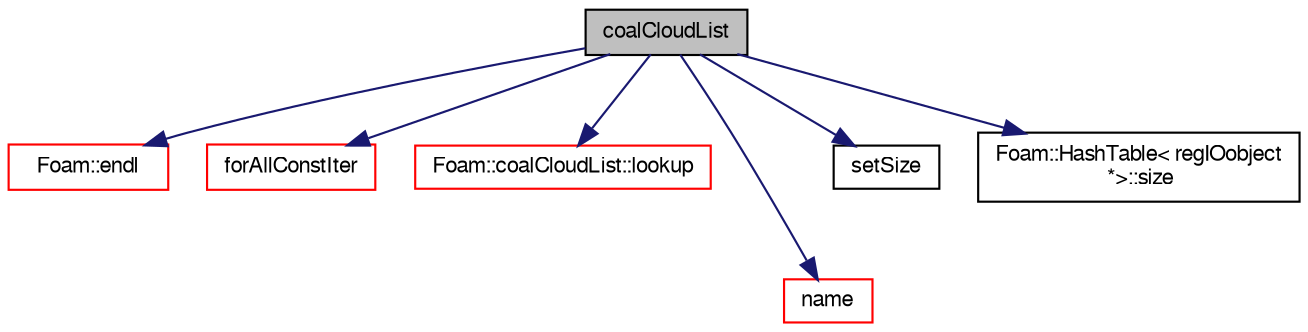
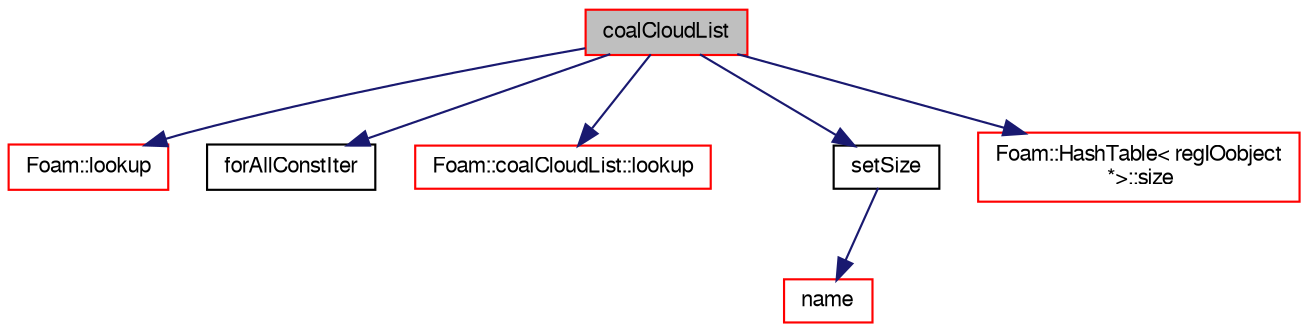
(666, 32) -> (666, 32)
(746, 156) -> (862, 224)
(88, 167) -> (88, 167)
(291, 167) -> (291, 167)
(1139, 167) -> (1139, 167)
